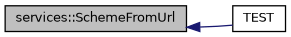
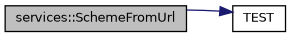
(216, 26) -> (203, 10)
